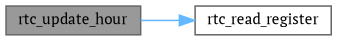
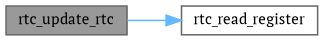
(73, 20) -> (67, 20)
